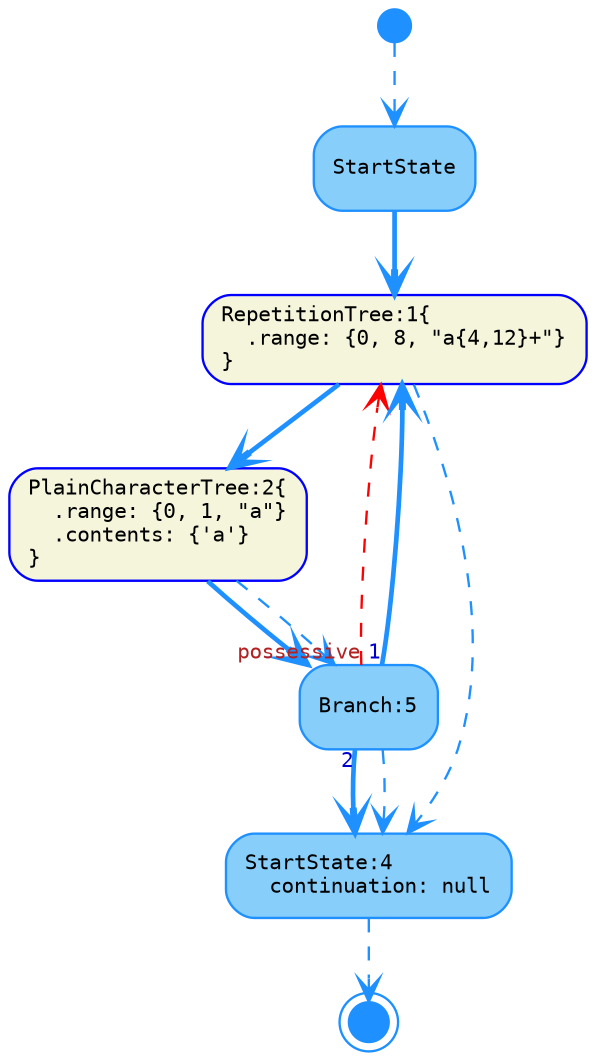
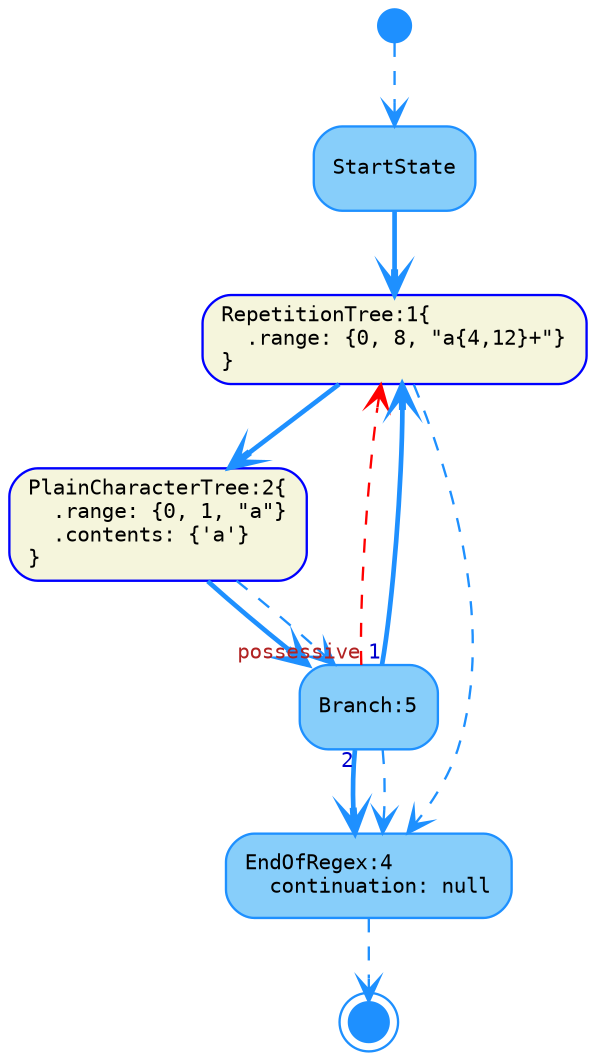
(369, 876) -> (369, 876)
